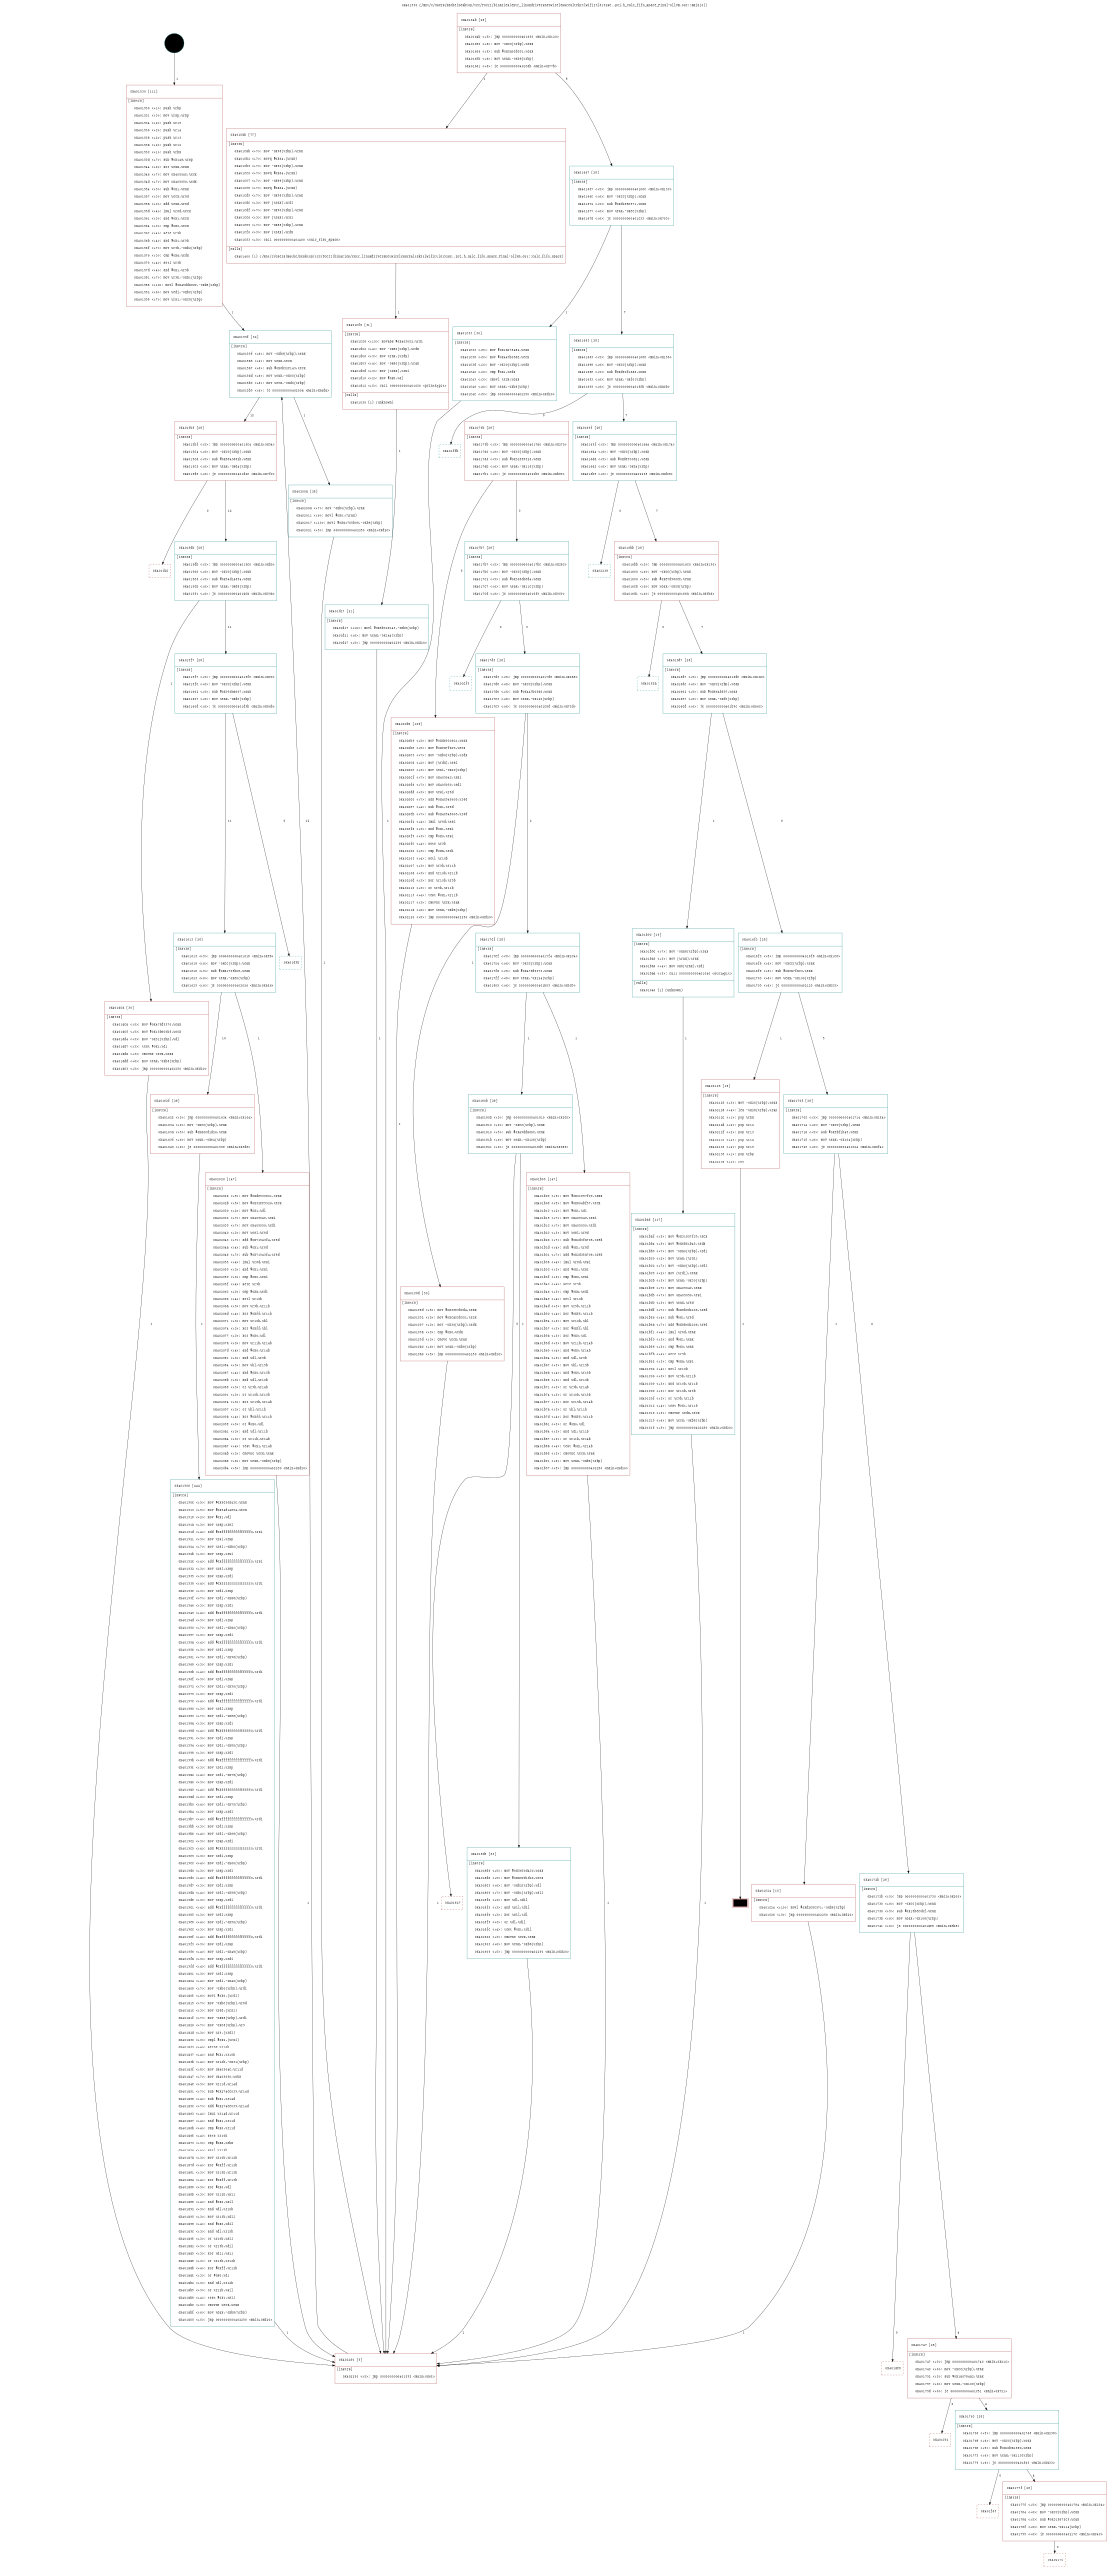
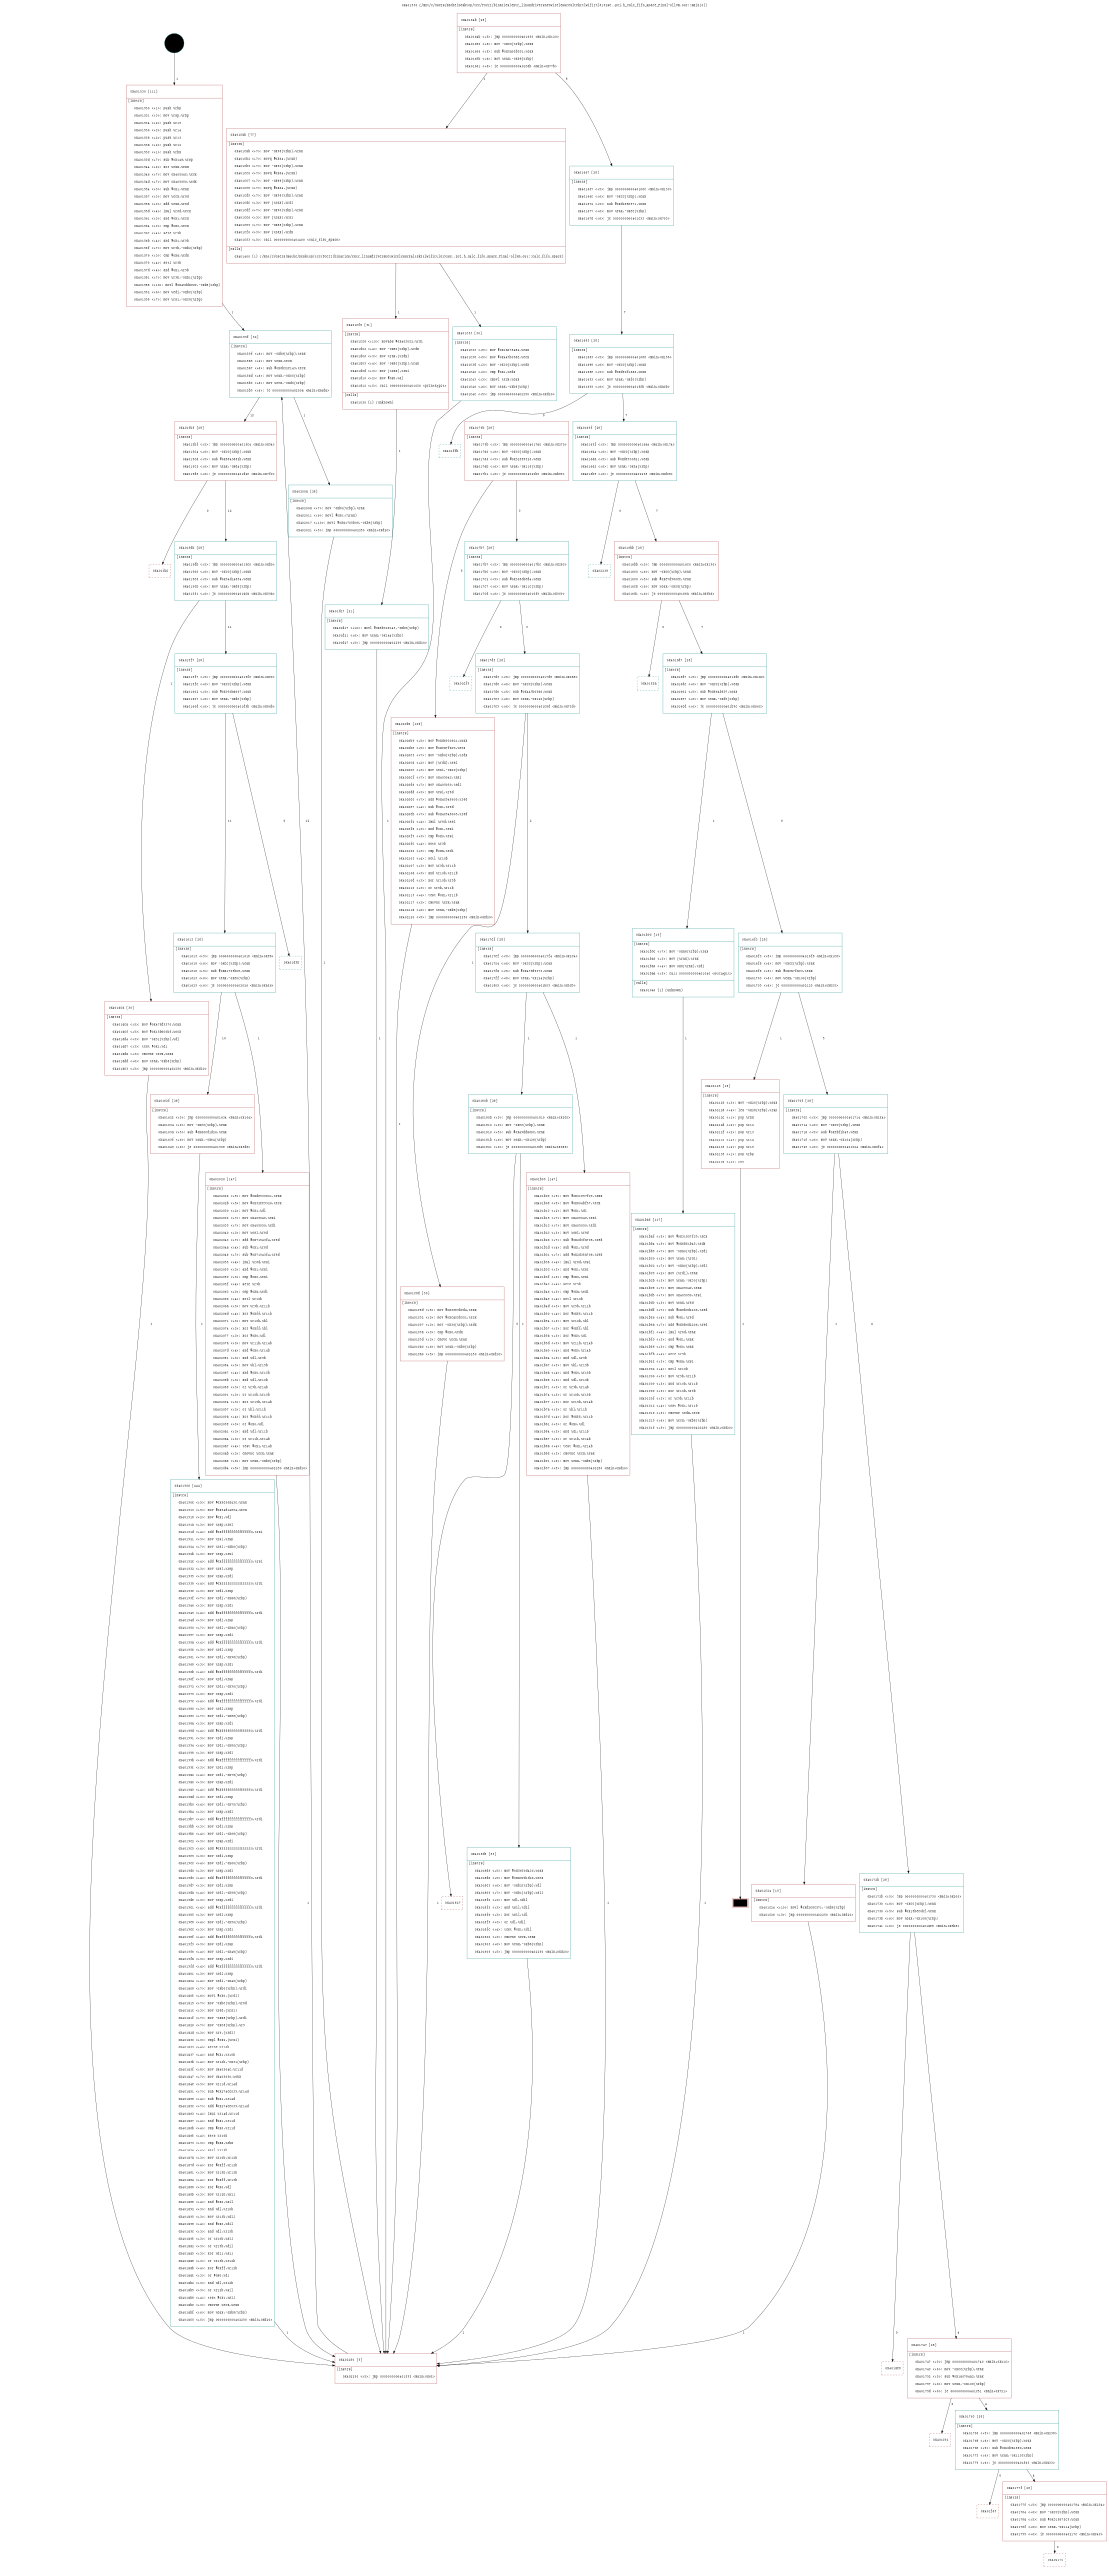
(586, 278) -> (460, 294)
